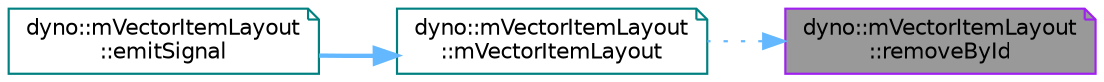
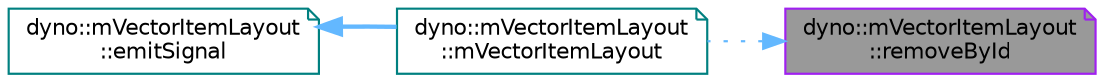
(347, 56) -> (369, 27)
